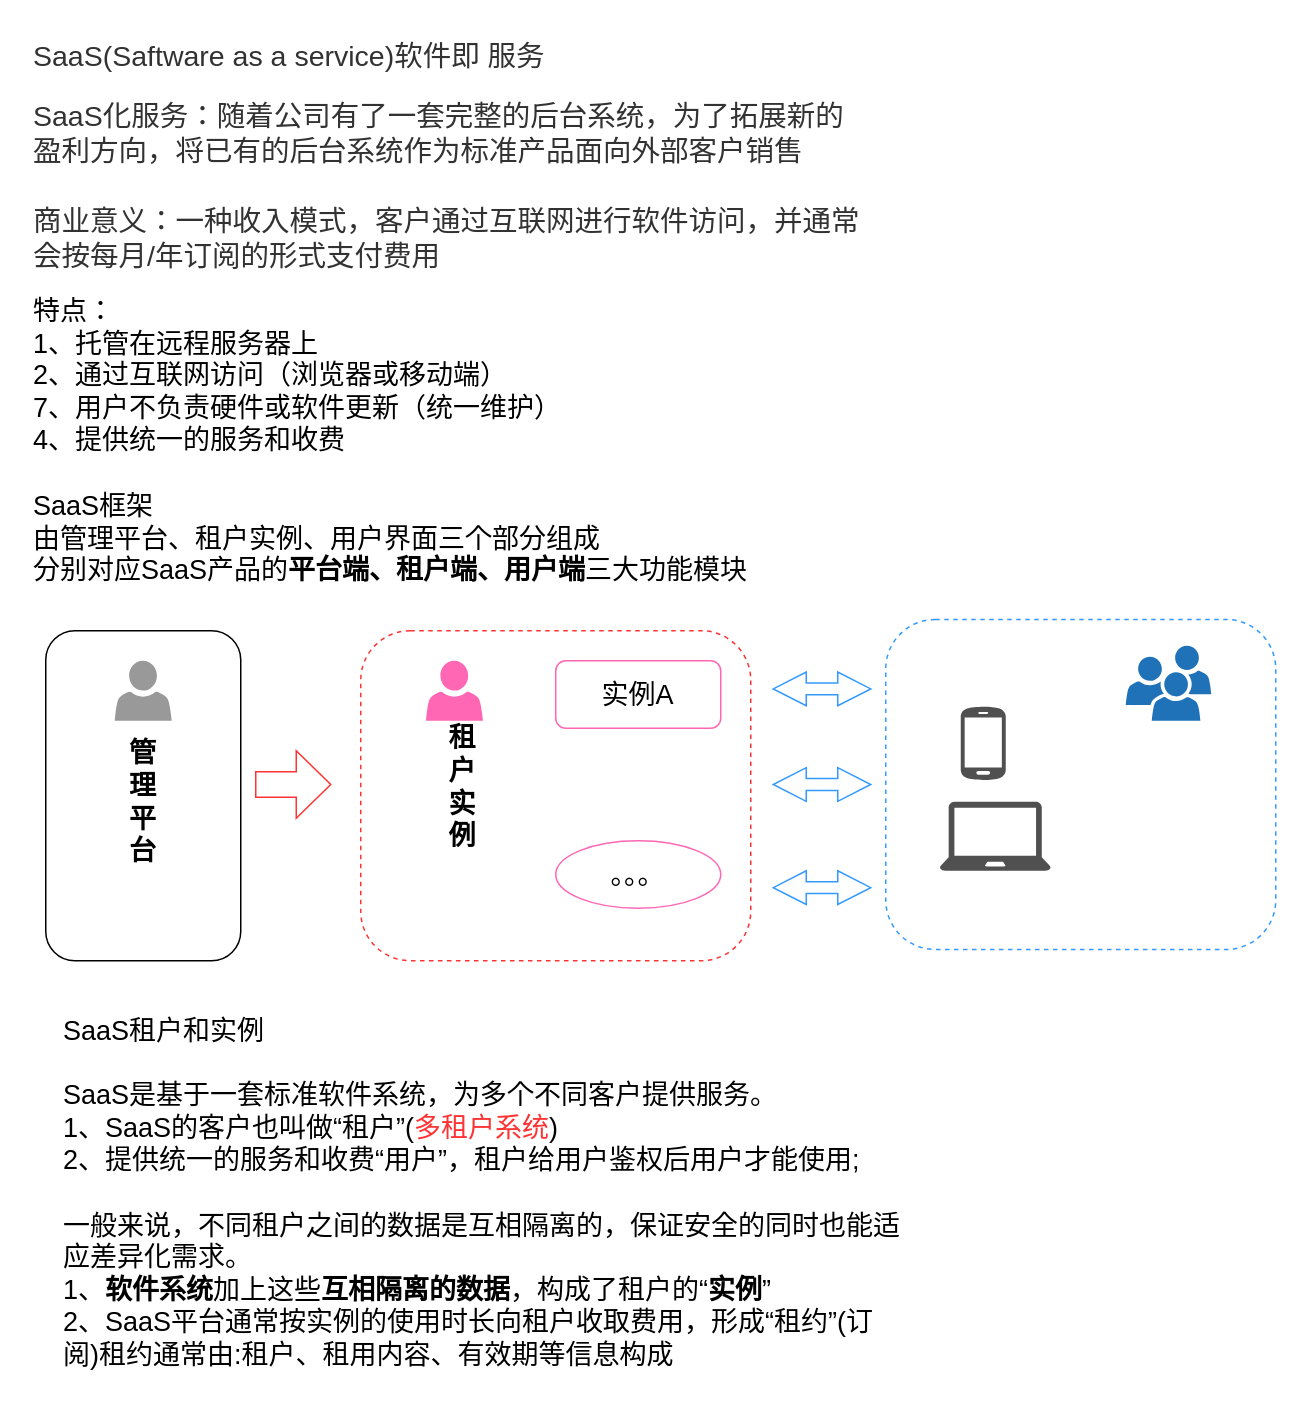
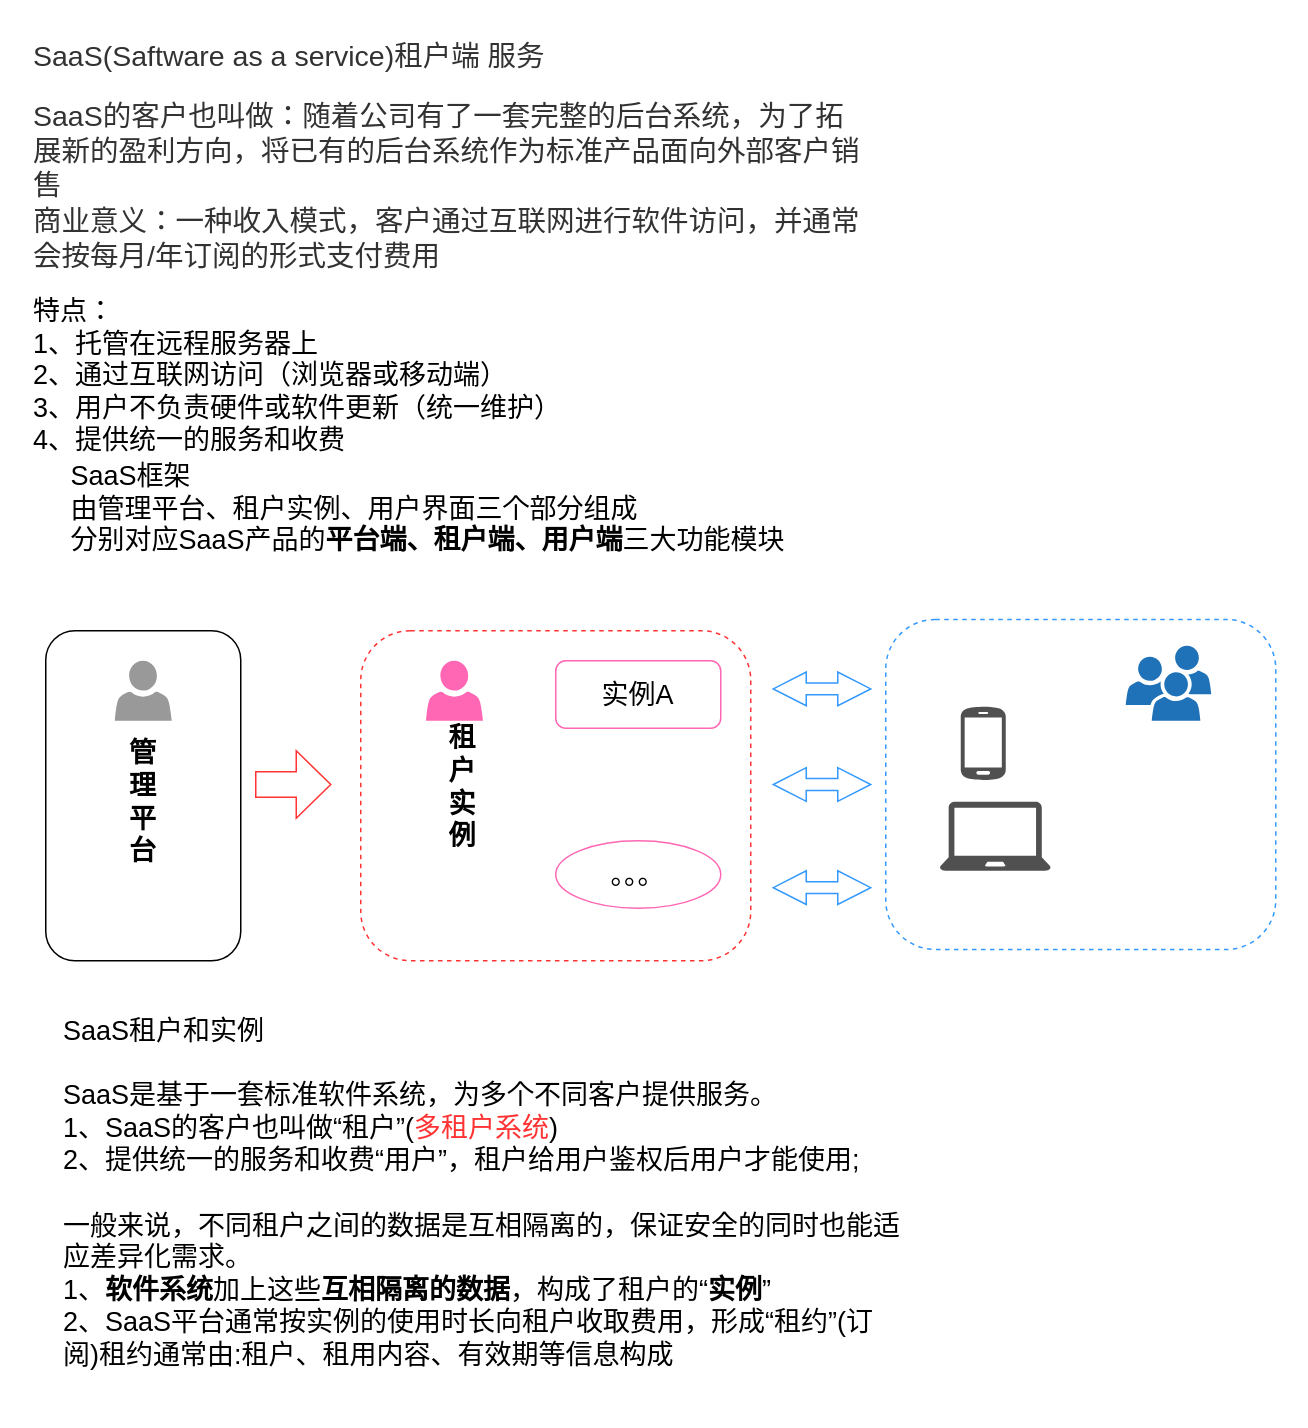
(208, 52) -> (208, 52)
(452, 123) -> (452, 123)
(210, 350) -> (210, 350)
(413, 548) -> (451, 518)
